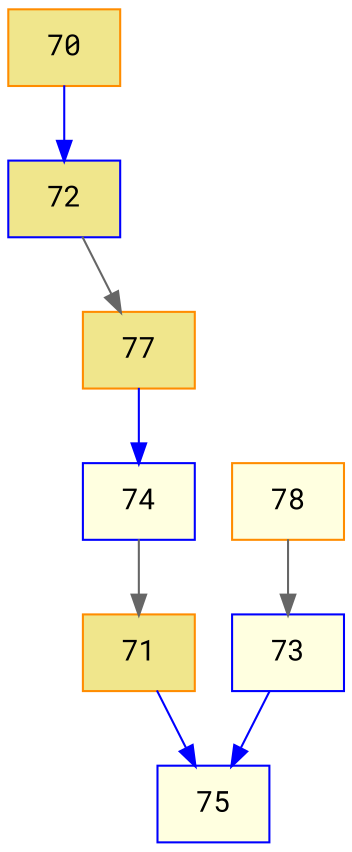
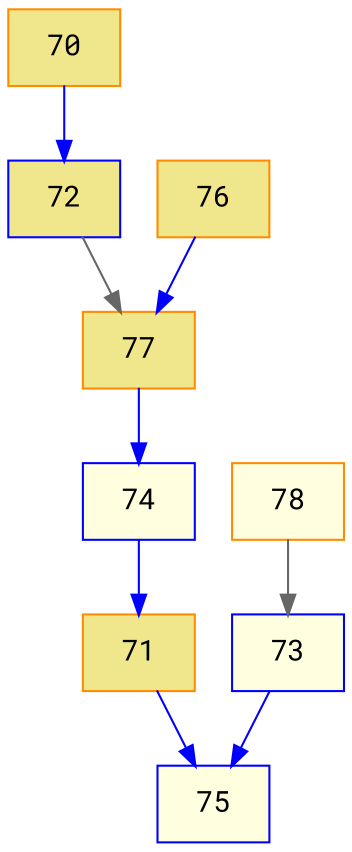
none -> (213, 199)
(139, 567) -> (139, 567)
